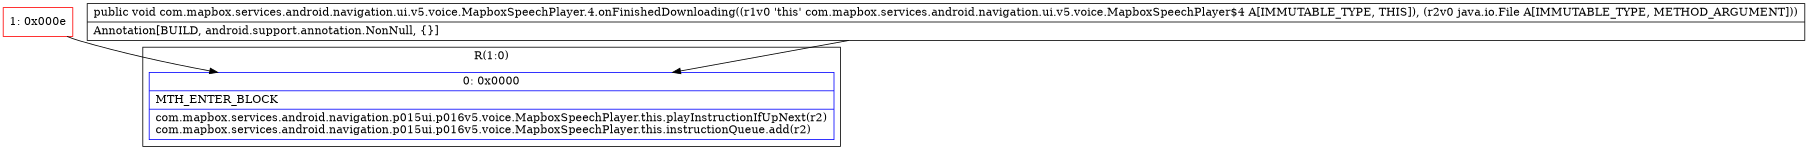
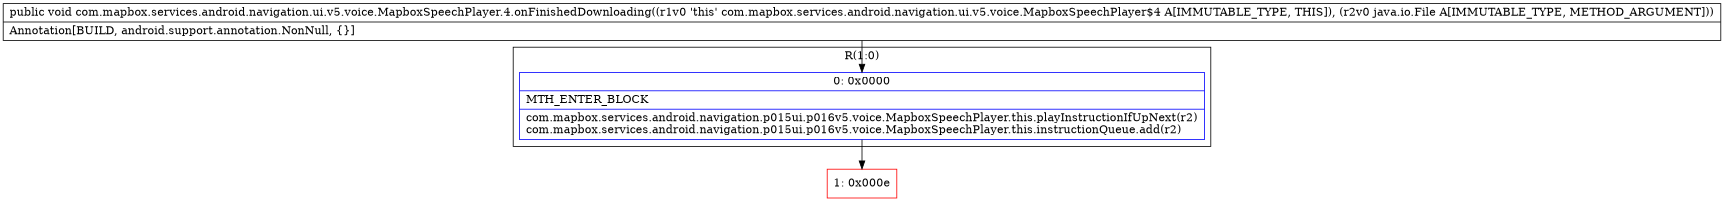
(138, 56) -> (862, 151)
